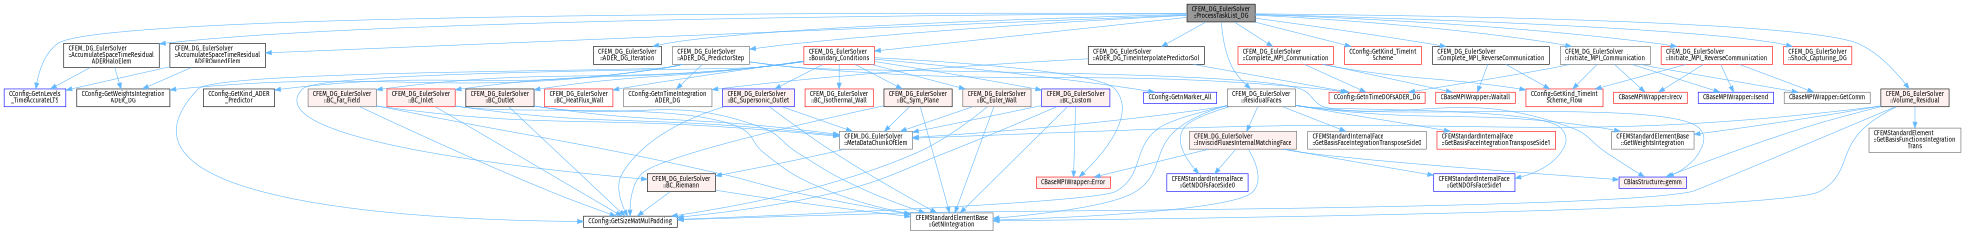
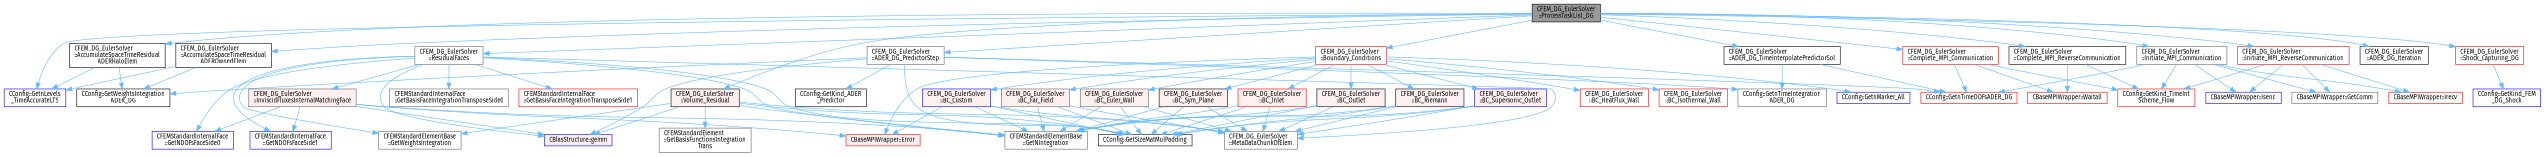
(1383, 55) -> none
none -> (2507, 98)
(783, 163) -> (1329, 123)
